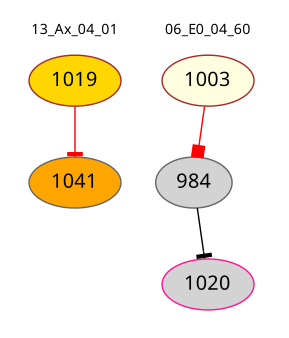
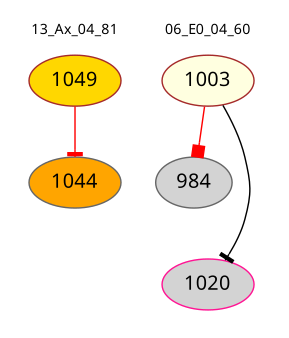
(75, 30) -> (75, 30)
(75, 81) -> (75, 81)
(75, 183) -> (75, 183)
(200, 230) -> (249, 179)
